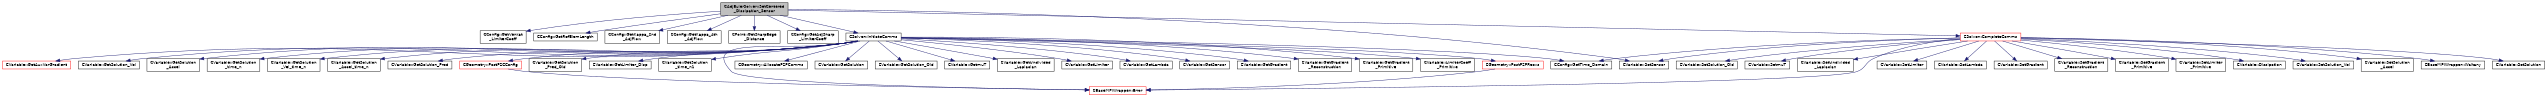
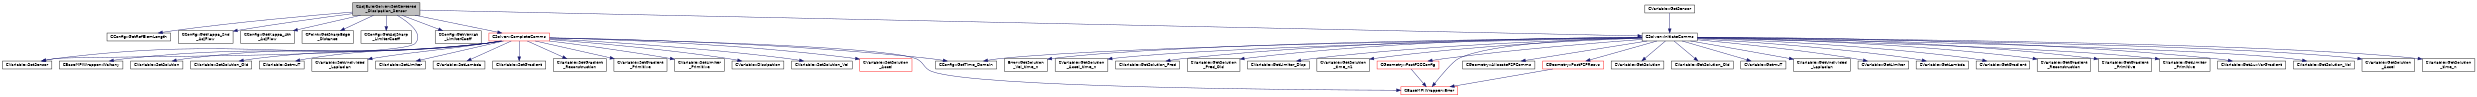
(1044, 45) -> (1670, 21)
(37, 65) -> (2252, 65)
(294, 65) -> (1026, 65)
(1448, 65) -> (2185, 65)
(2387, 65) -> (886, 65)
